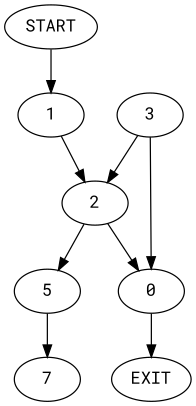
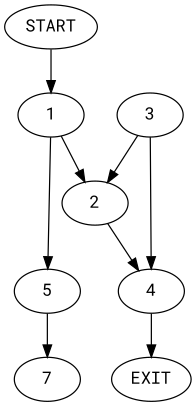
(74, 242) -> (49, 197)
(151, 291) -> (151, 291)
